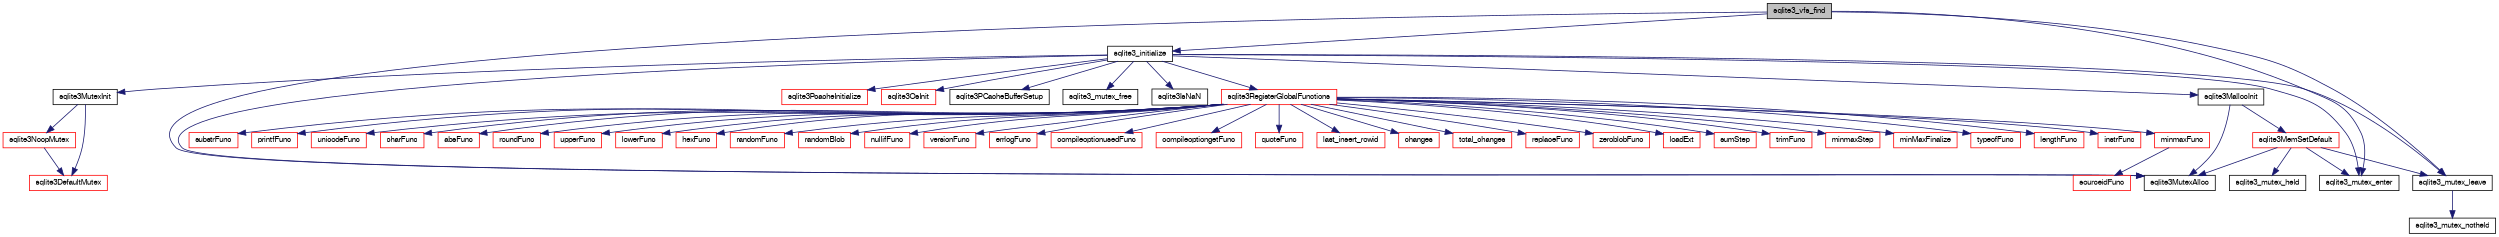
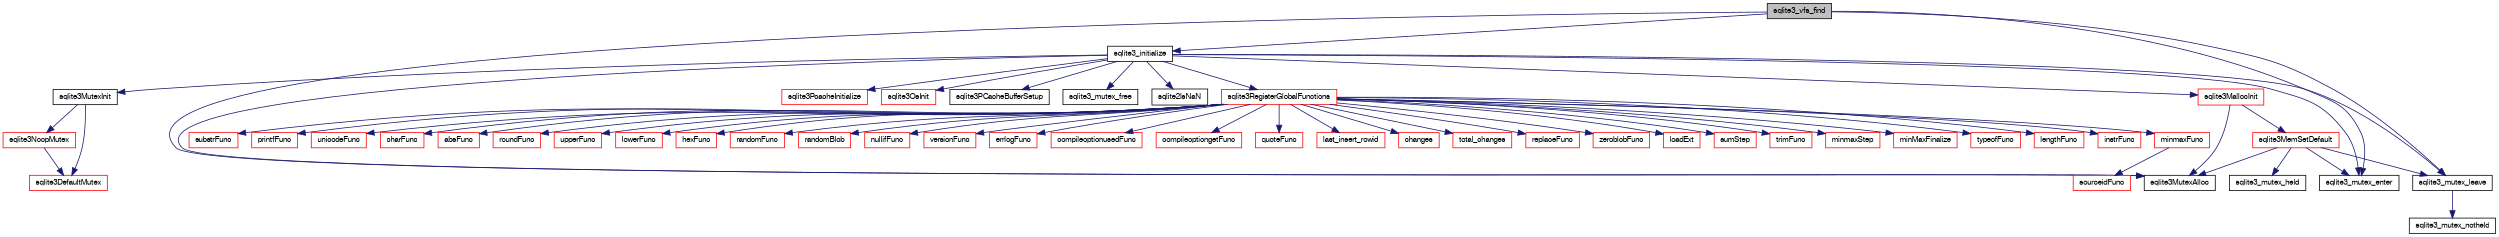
(1180, 97) -> (1180, 97)
(2231, 97) -> (2231, 97)
